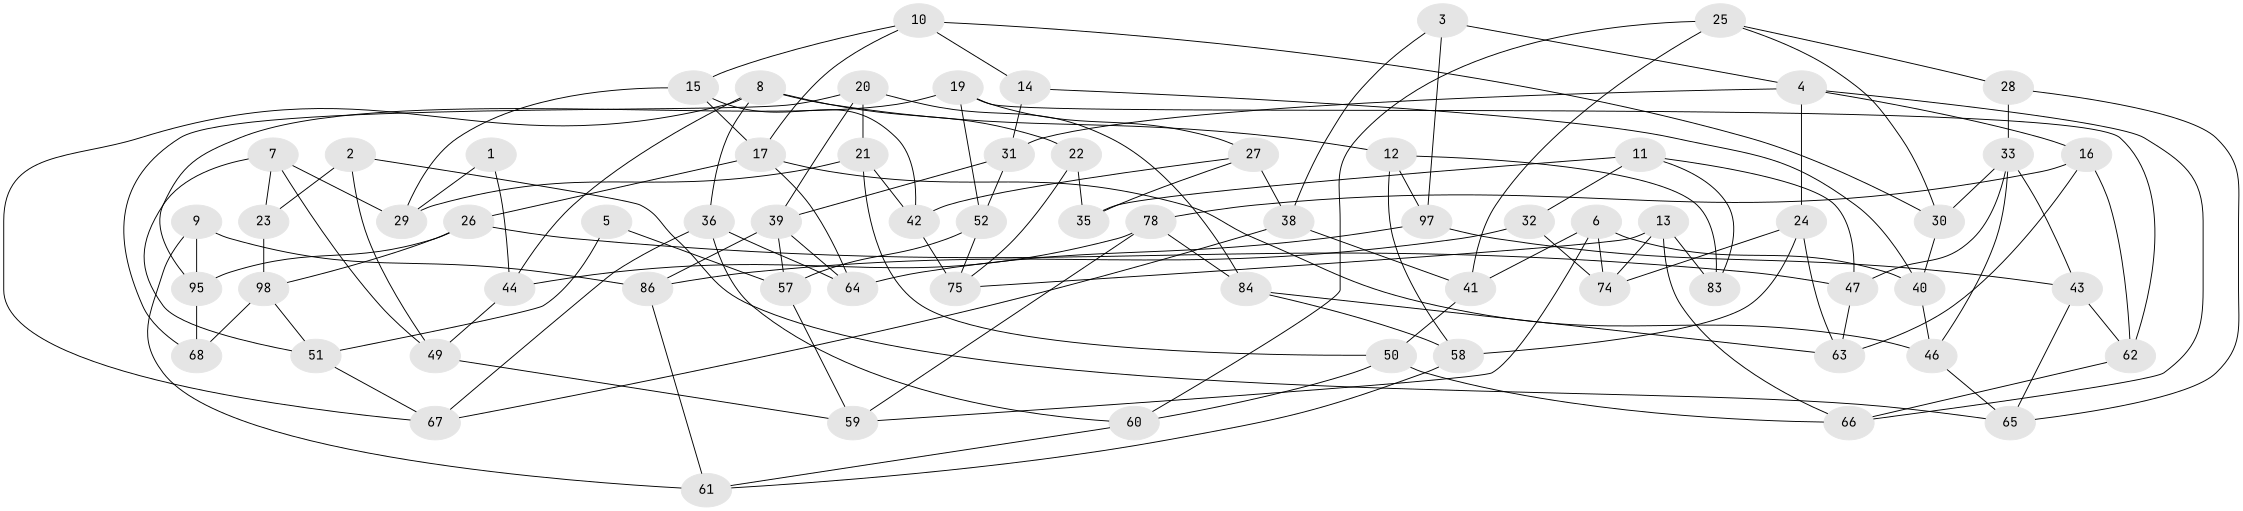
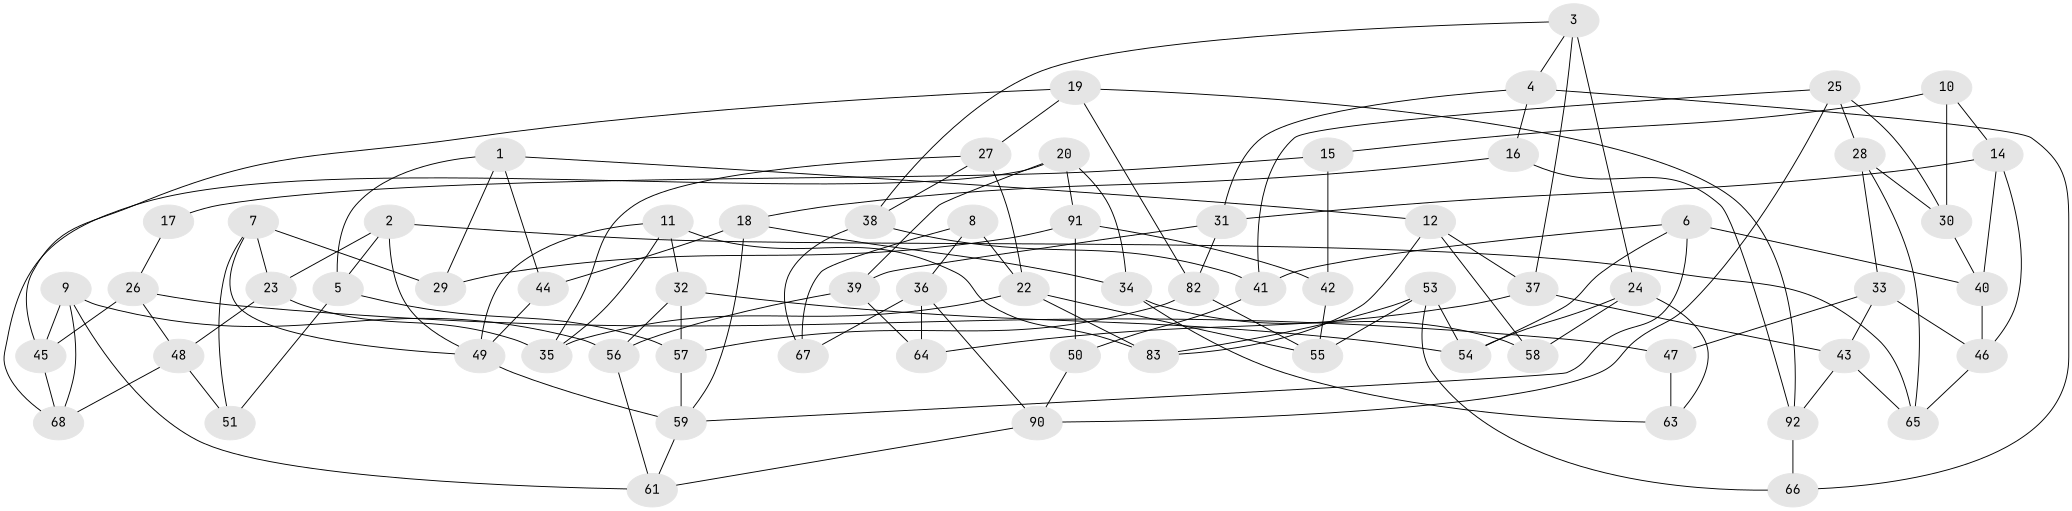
(825, 74) -> none
(540, 103) -> none
(1046, 124) -> (966, 184)
(1801, 147) -> (1605, 155)
(863, 155) -> (1075, 222)
(617, 170) -> none
(1087, 178) -> (1011, 221)
(1787, 183) -> (538, 252)
(1974, 188) -> (1903, 188)
none -> (363, 198)
(817, 216) -> none
(981, 222) -> (1194, 289)
(1151, 222) -> (744, 222)
(1427, 222) -> (1533, 289)
(1664, 222) -> (1430, 289)
(780, 247) -> (681, 323)
none -> (364, 254)
(1996, 269) -> none
(1368, 287) -> (2021, 258)
(197, 289) -> (41, 356)
(264, 289) -> (179, 356)
(648, 289) -> (614, 356)
(955, 289) -> (1318, 356)
(1246, 289) -> (1127, 289)
(1605, 289) -> (1466, 356)
none -> (457, 327)
none -> (1100, 328)
none -> (76, 356)
(2130, 356) -> (1793, 423)
(376, 390) -> none
(1615, 408) -> none
(1134, 423) -> (1037, 423)
(1090, 452) -> (667, 457)
